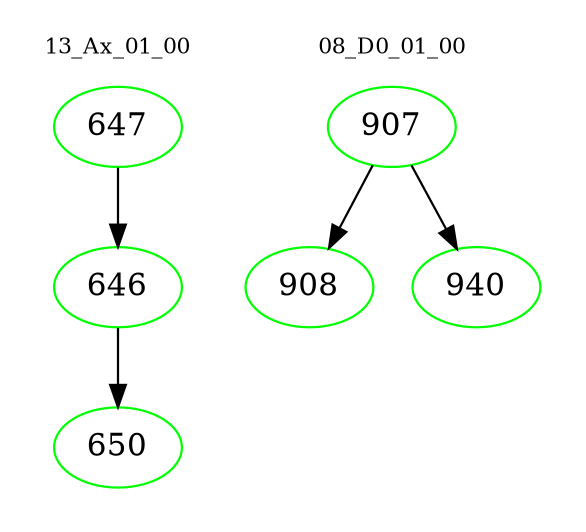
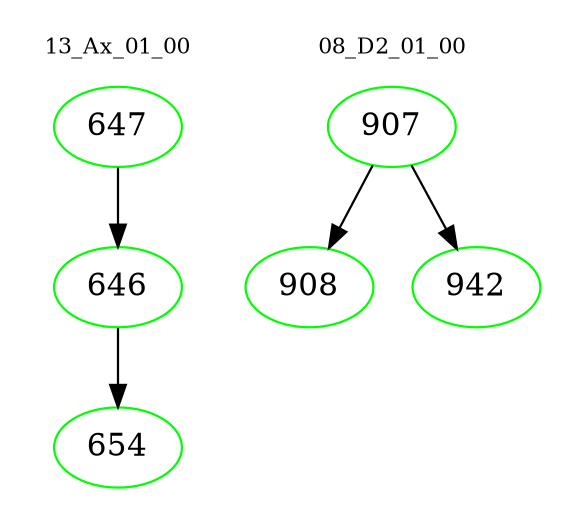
(393, 48) -> (393, 48)
(476, 287) -> (476, 287)
(118, 448) -> (118, 448)
